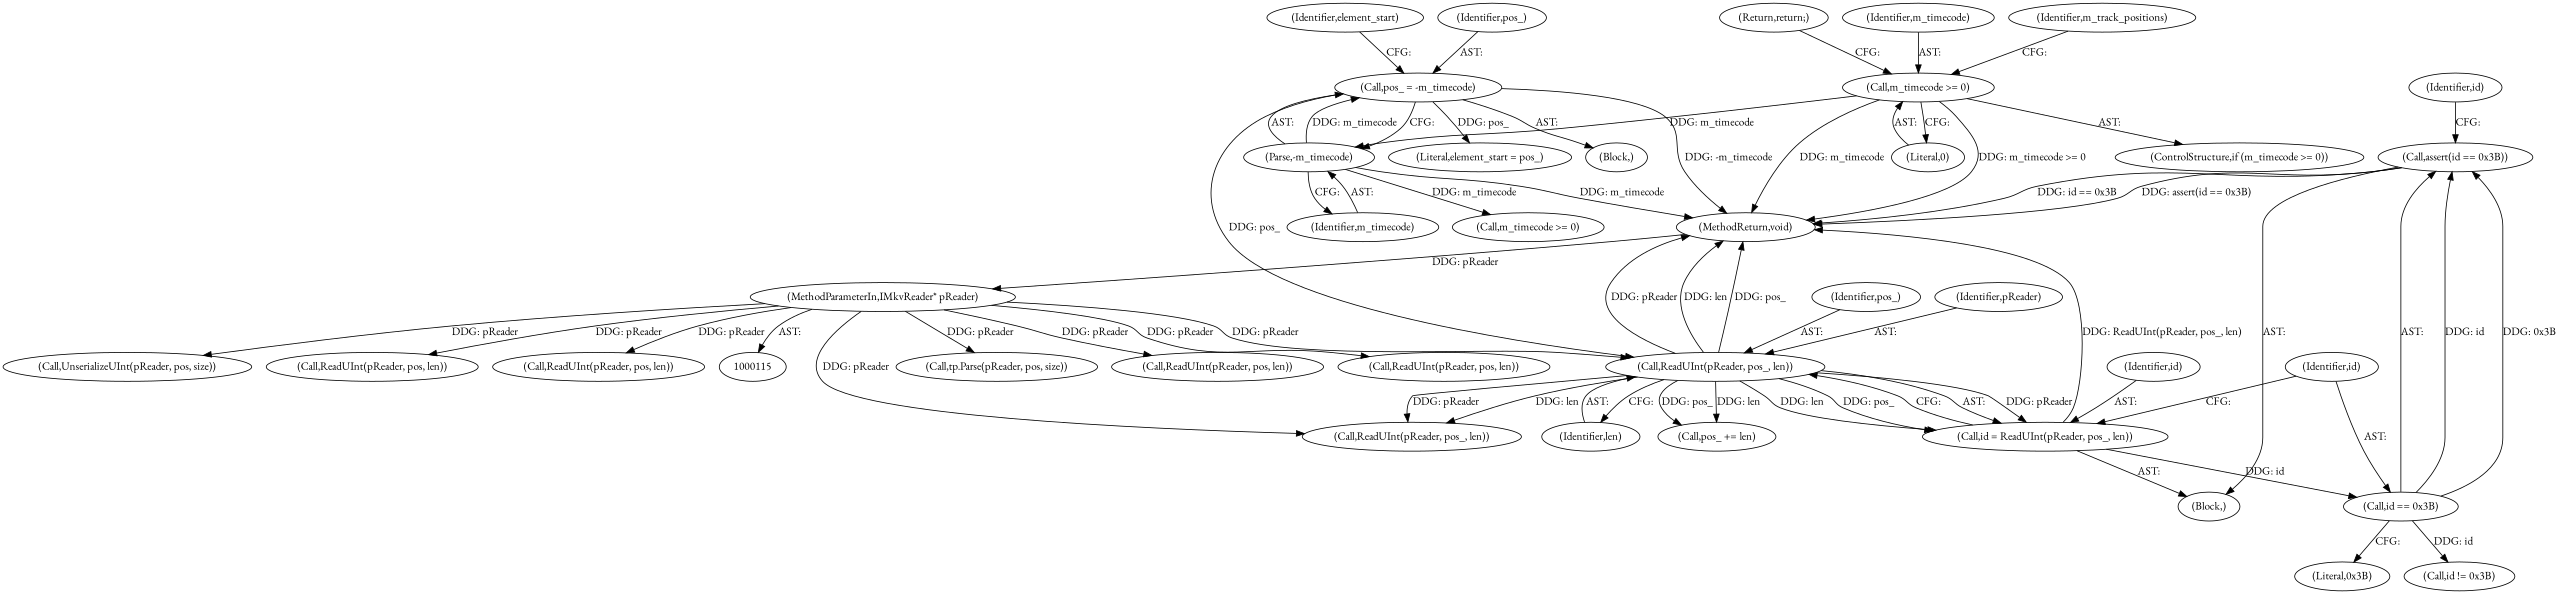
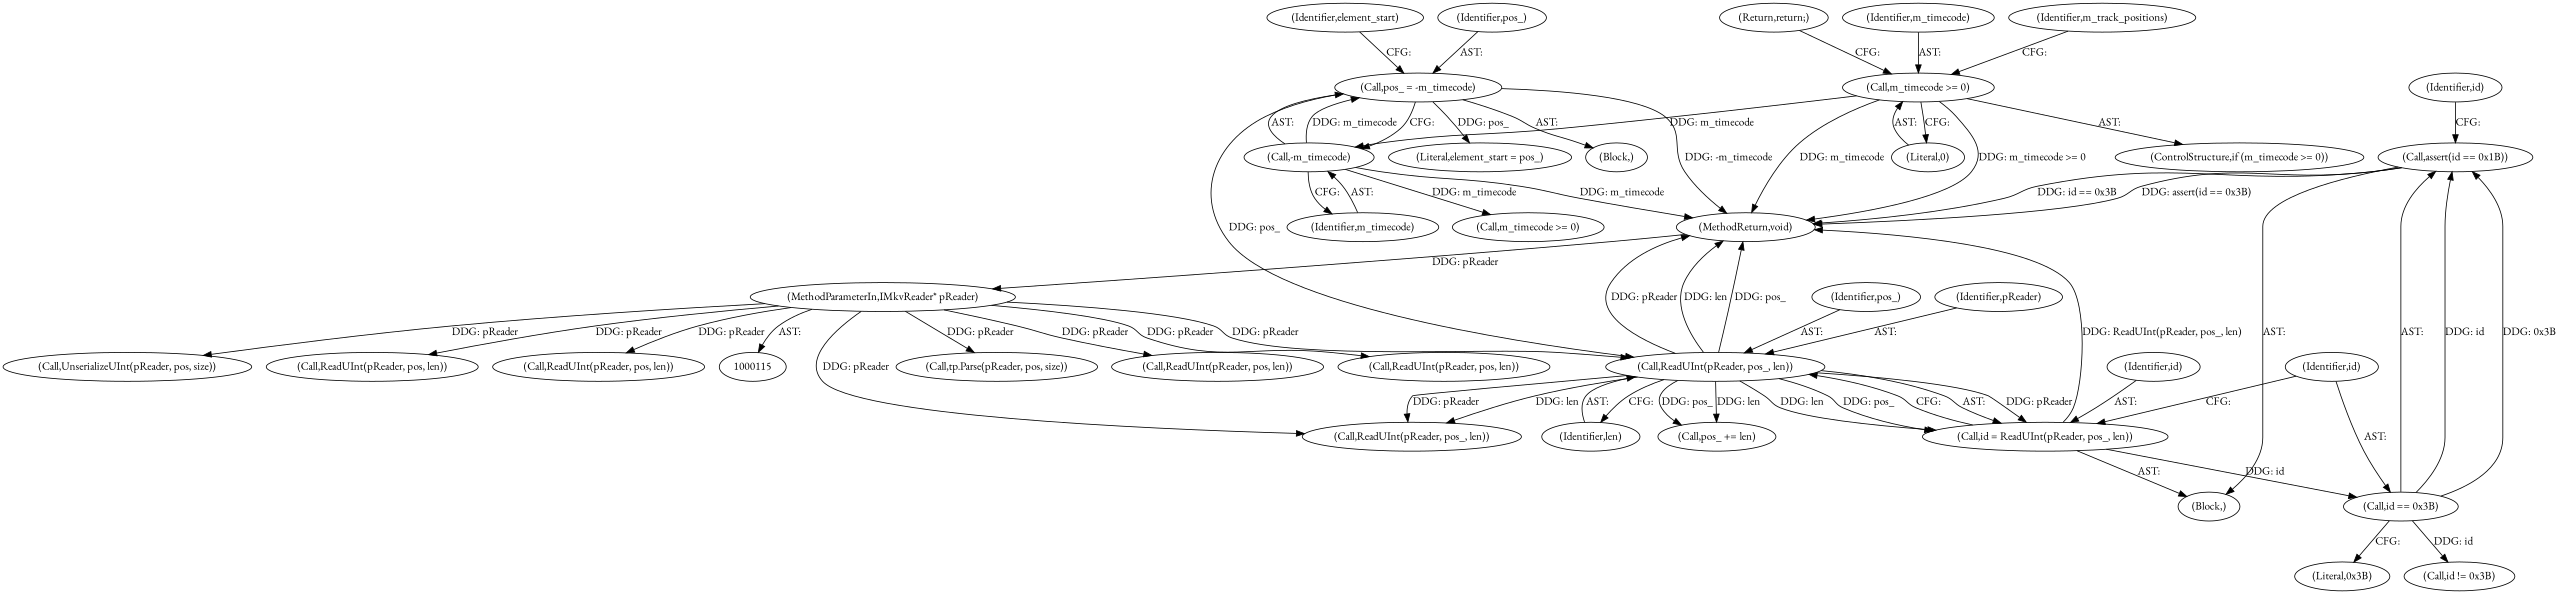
(1309, 157) -> (1309, 157)
(2455, 157) -> (2455, 157)
